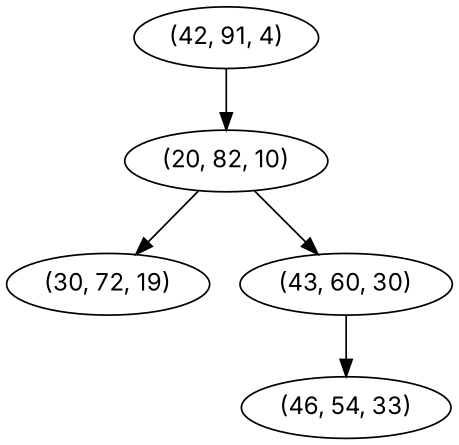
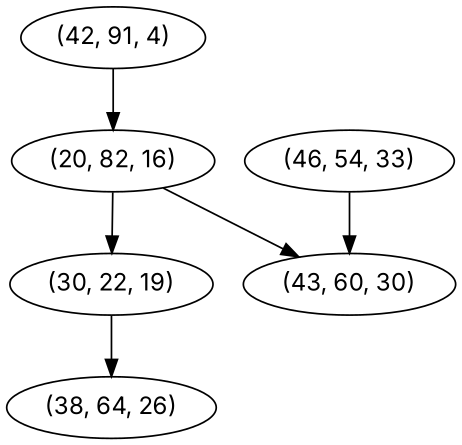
(226, 161) -> (113, 161)
(108, 284) -> (111, 284)
(346, 338) -> (350, 214)
none -> (111, 408)
